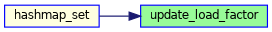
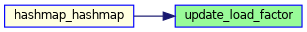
(52, 16) -> (69, 16)
